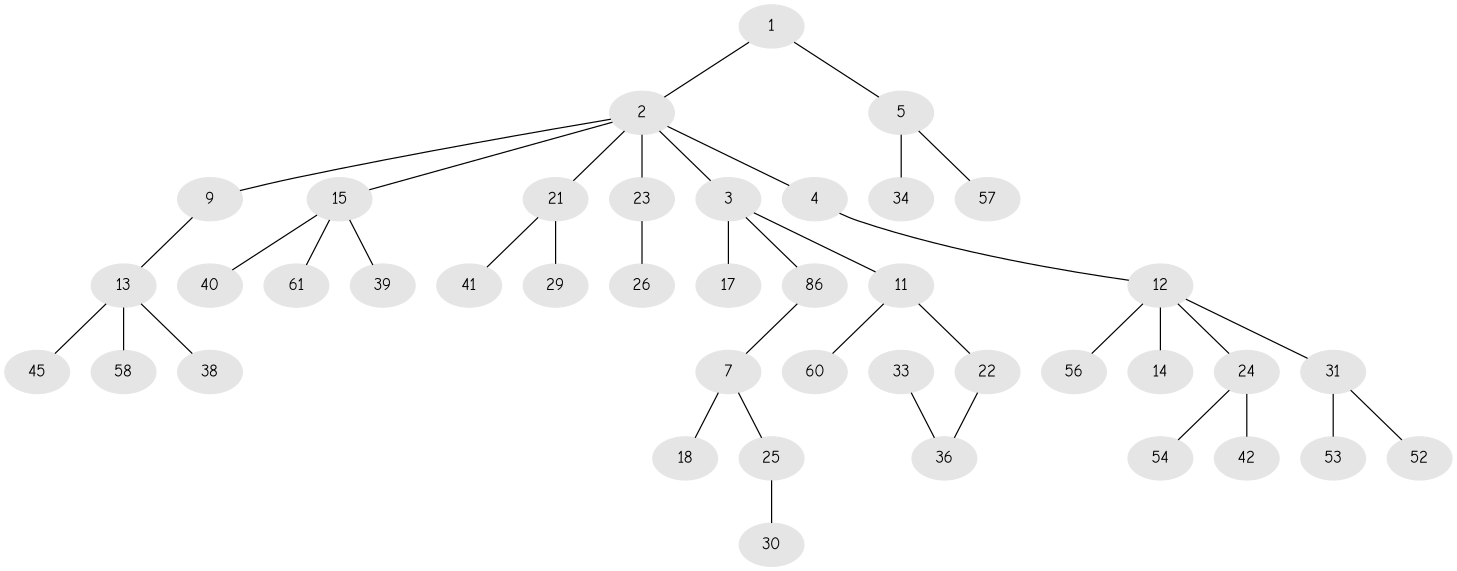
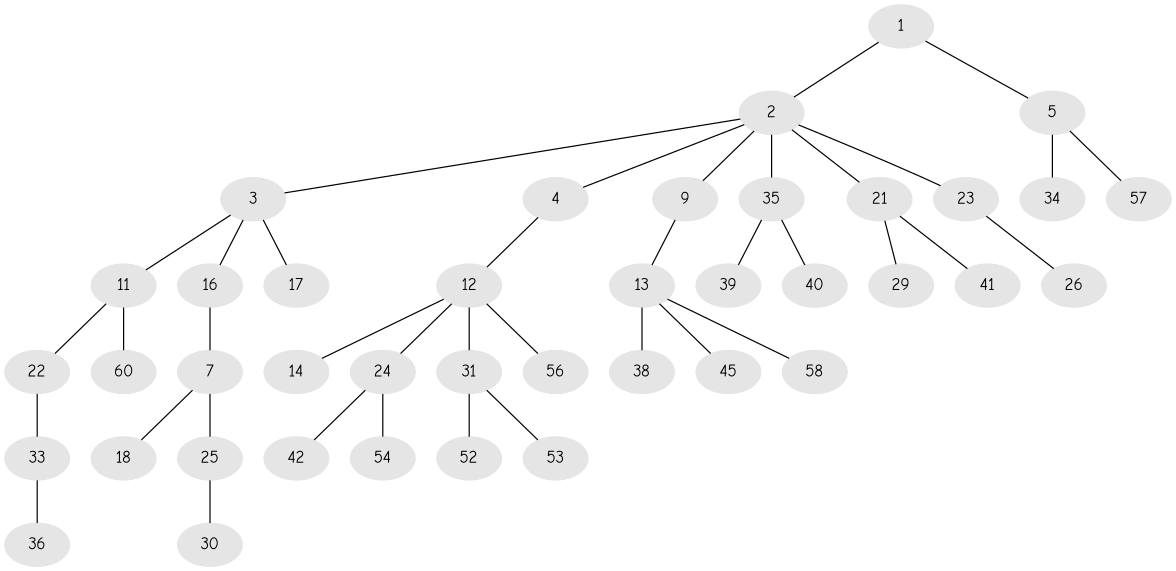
(340, 199) -> (772, 199)
(296, 286) -> none
(815, 286) -> (210, 286)
(966, 415) -> (37, 415)
